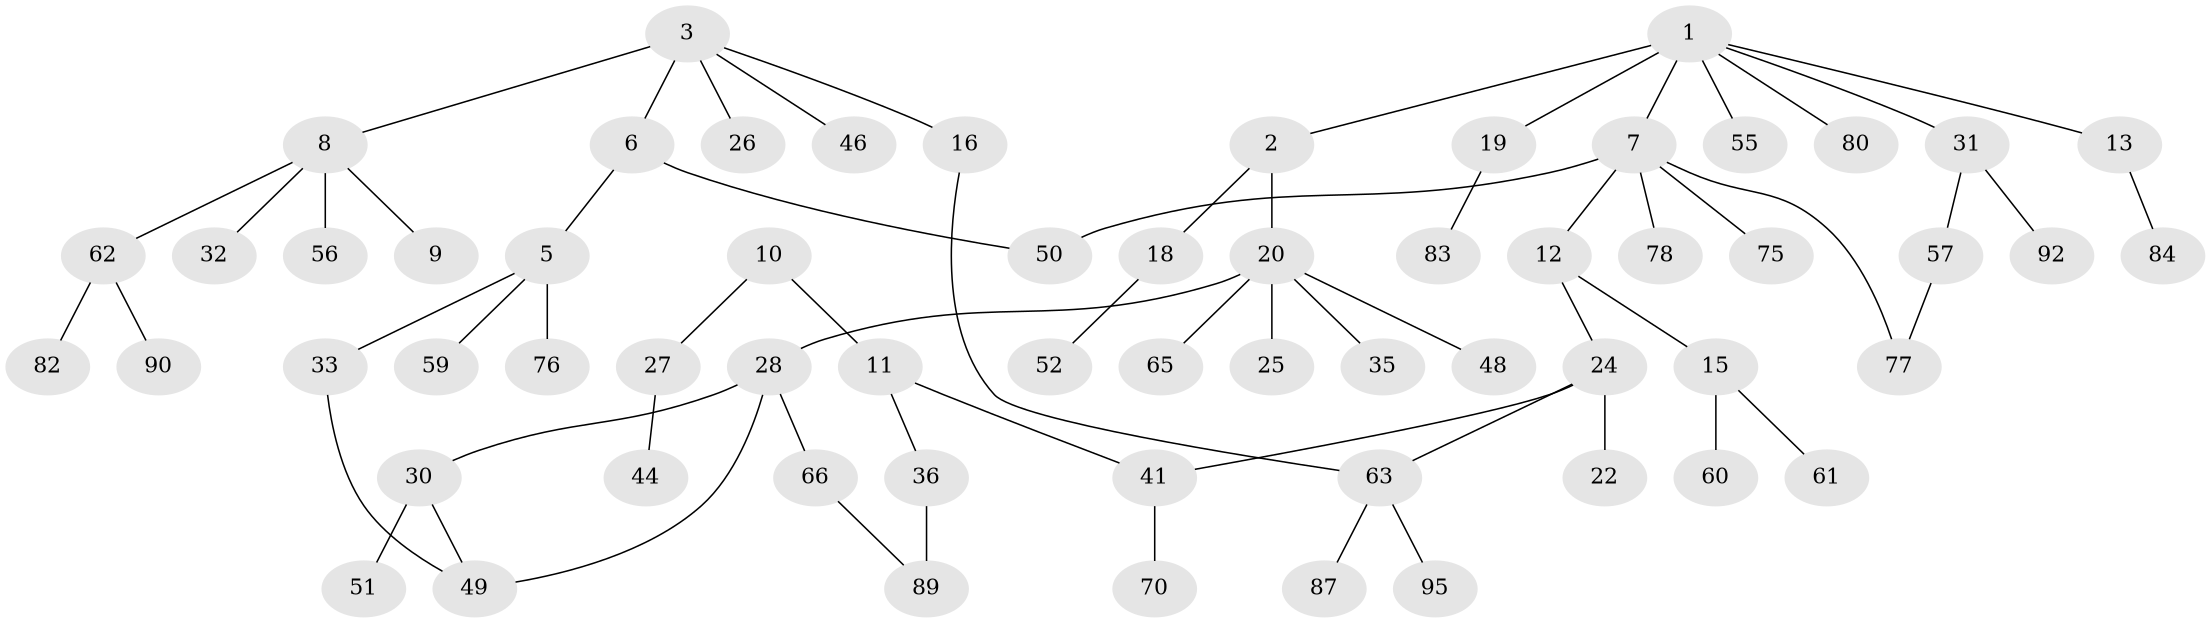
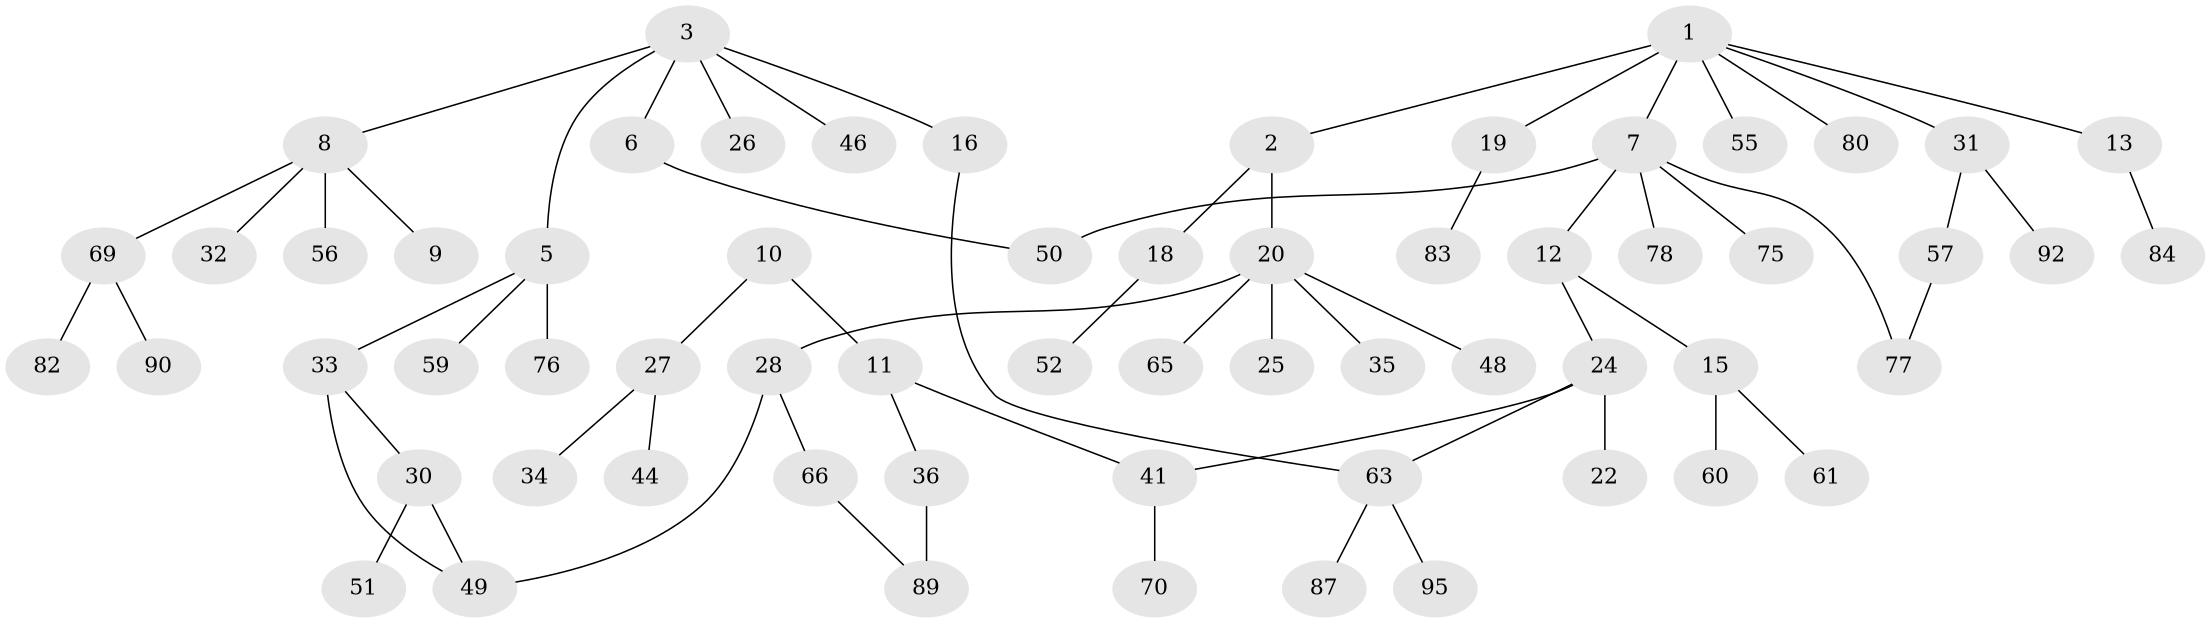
(590, 200) -> (573, 123)
(103, 256) -> (103, 256)
(595, 423) -> (372, 422)
none -> (535, 478)
